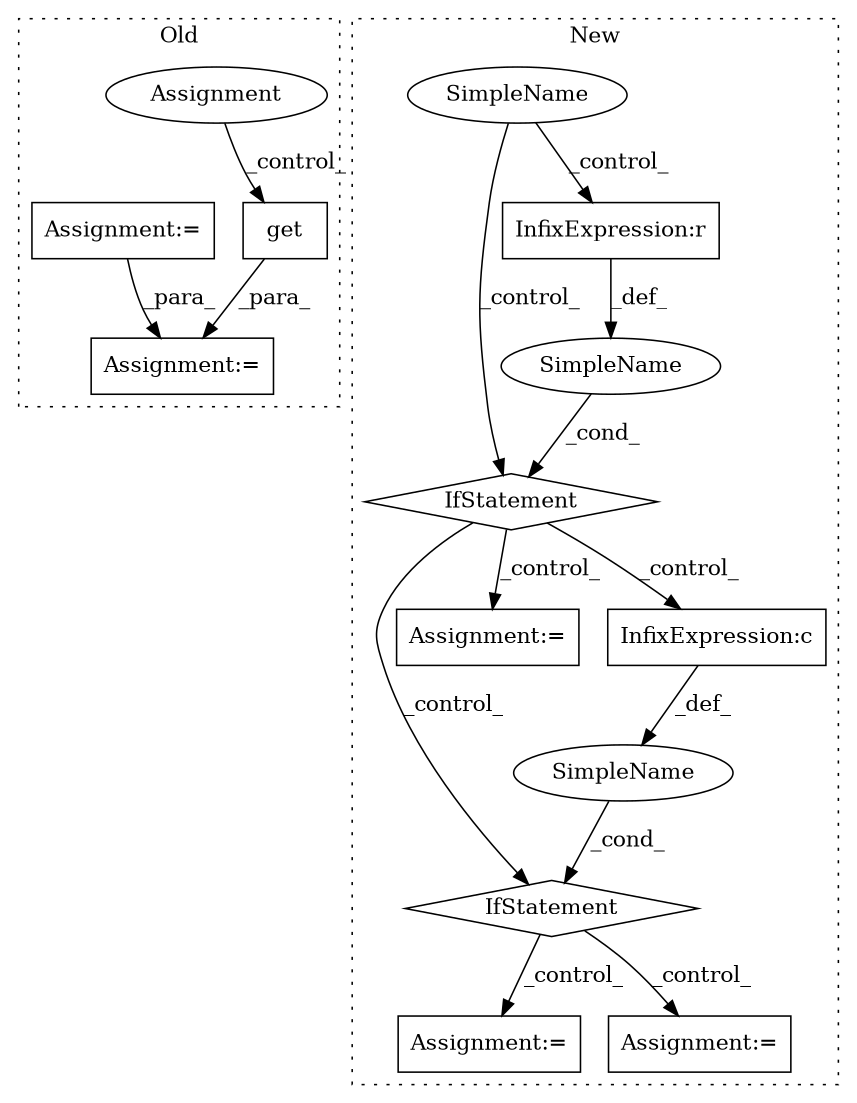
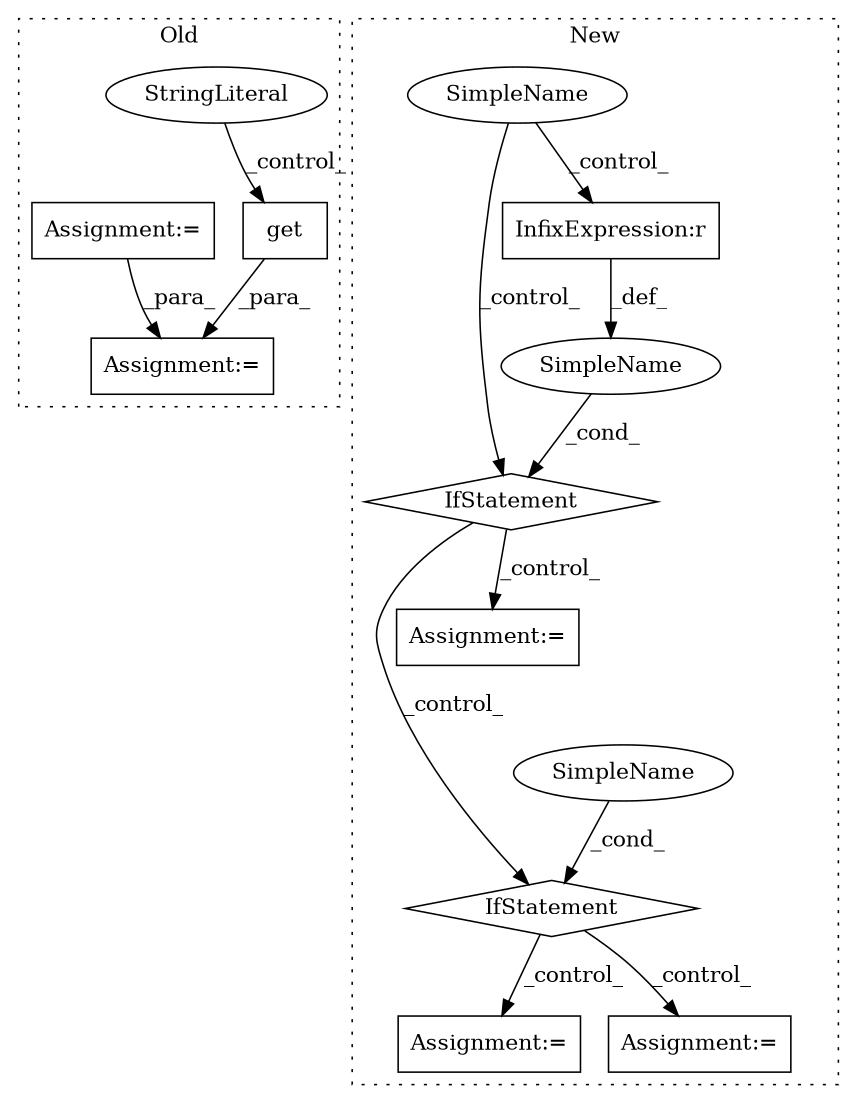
(217, 95) -> (217, 95)
(717, 637) -> none
